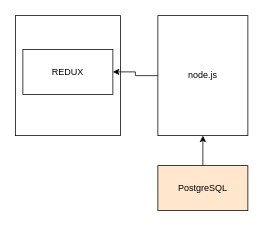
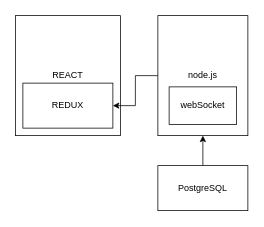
(68, 72) -> (68, 105)
none -> (203, 105)
(203, 188) -> (203, 188)
